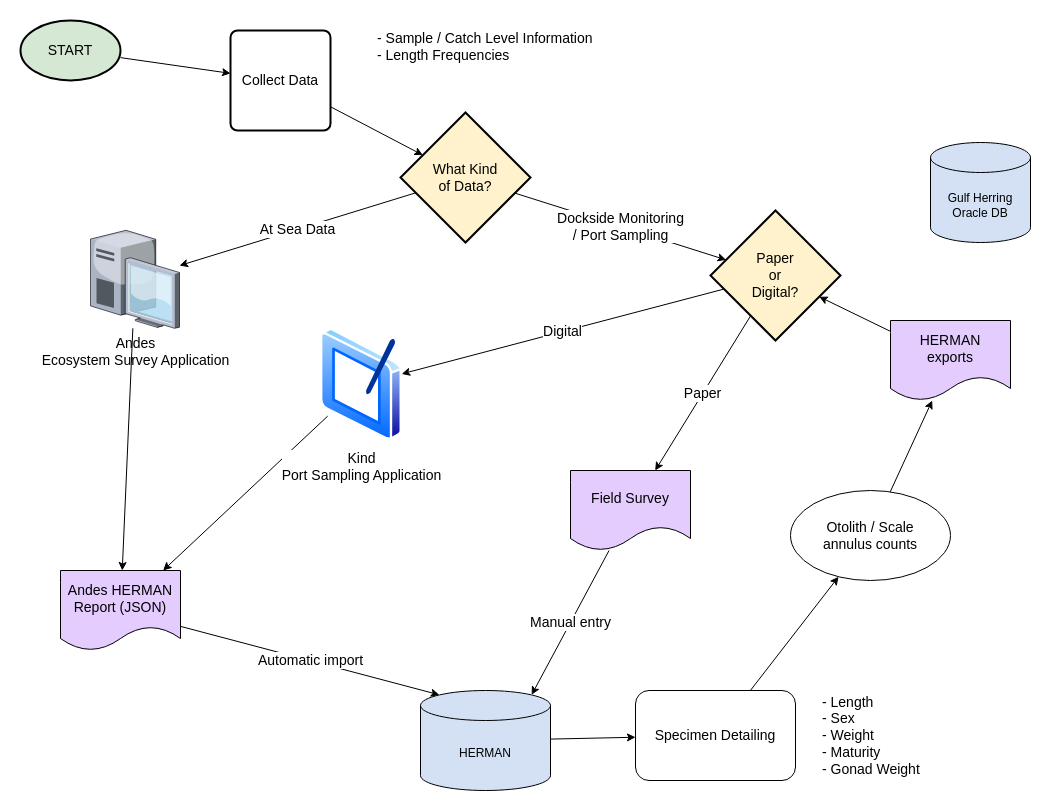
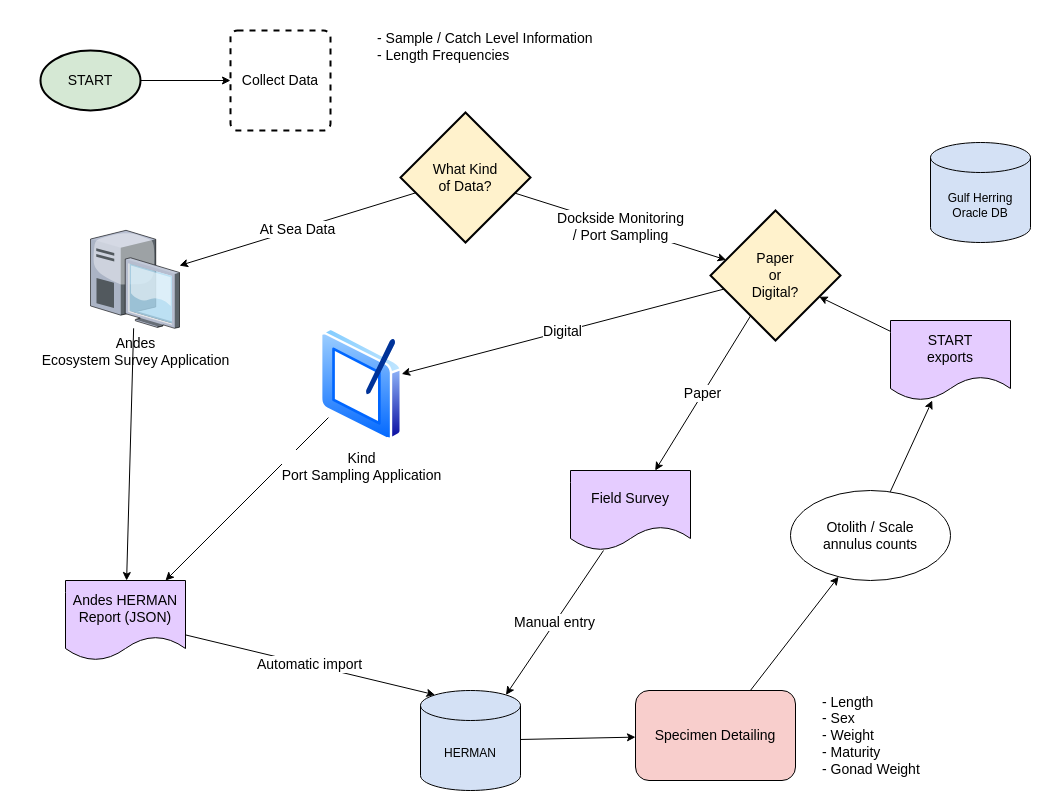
(71, 51) -> (91, 81)
(281, 81) -> (281, 81)
(373, 129) -> none
(951, 349) -> (951, 349)
(121, 611) -> (126, 621)
(716, 736) -> (716, 736)
(486, 741) -> (471, 741)
